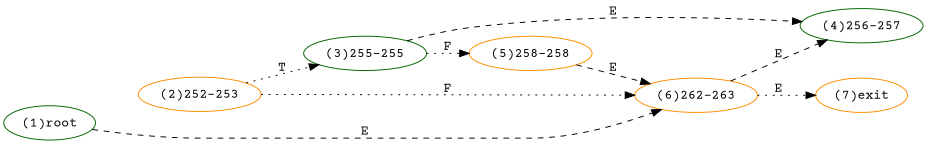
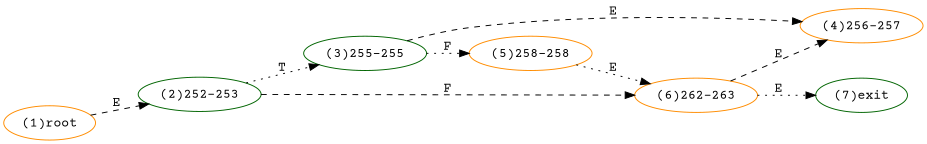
(862, 26) -> (862, 26)
(609, 73) -> (609, 73)
(200, 94) -> (200, 94)
(443, 95) -> (443, 95)
(862, 95) -> (862, 95)
(50, 123) -> (50, 123)
(374, 138) -> (115, 110)
